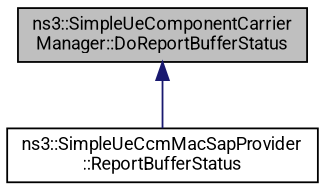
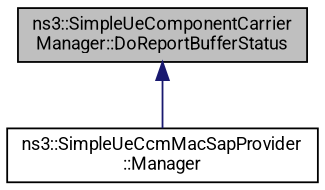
(163, 155) -> (163, 155)
